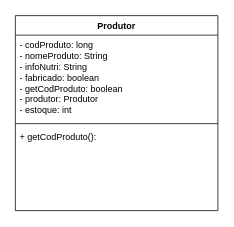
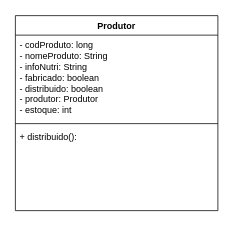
(76, 78) -> (68, 78)
(63, 137) -> (54, 137)
